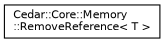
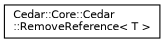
(82, 22) -> (82, 22)
